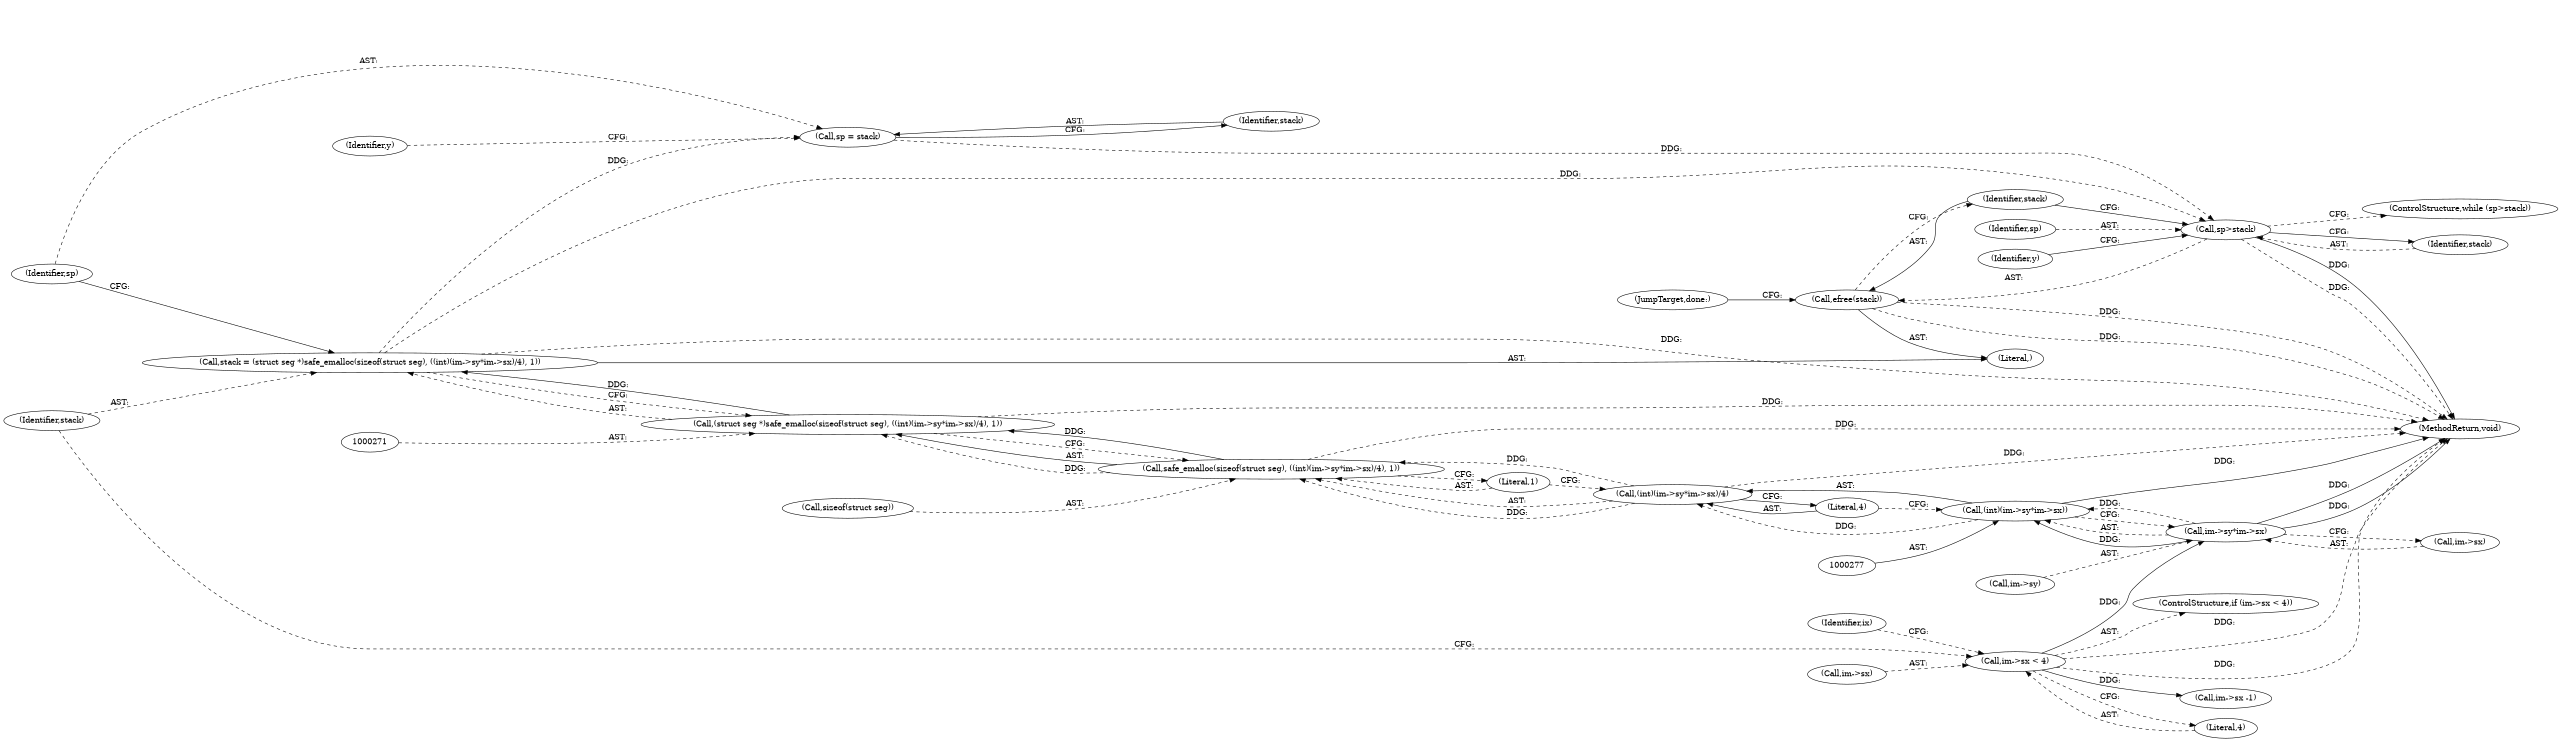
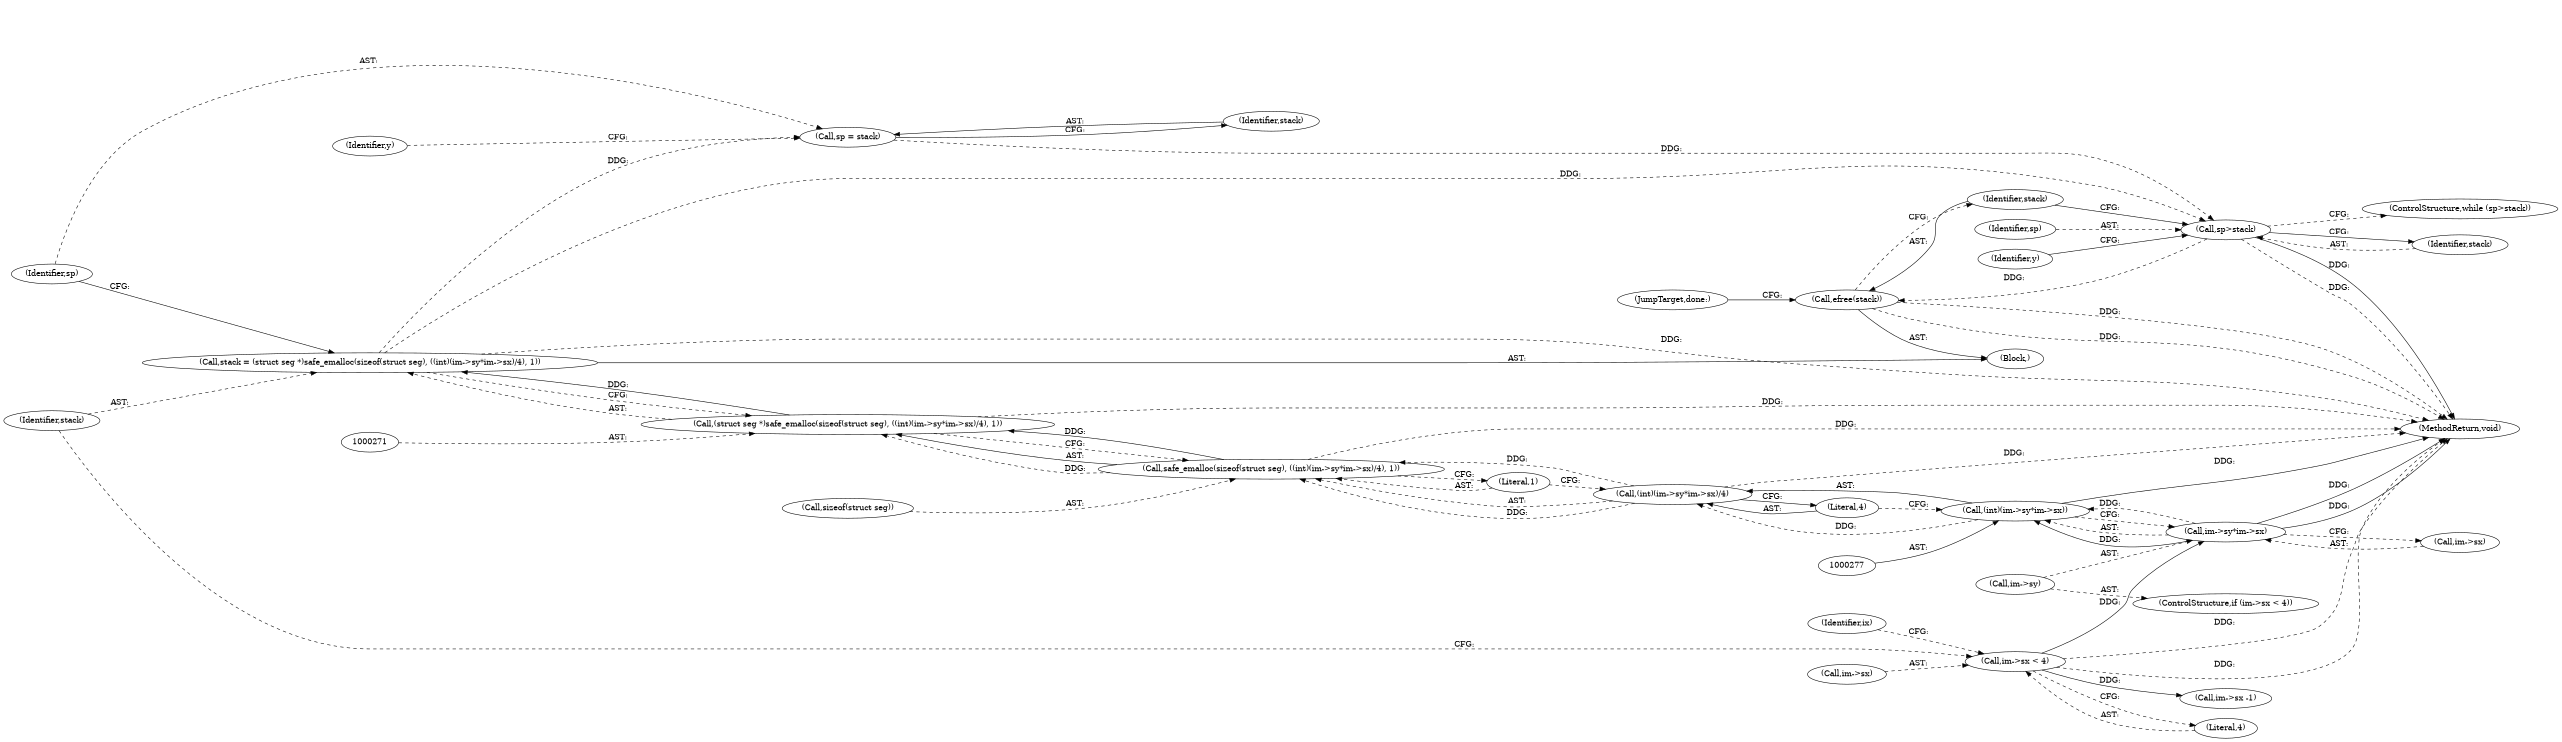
(2015, 278) -> (2015, 278)
(2015, 359) -> (2015, 359)
(2118, 638) -> (2096, 594)
